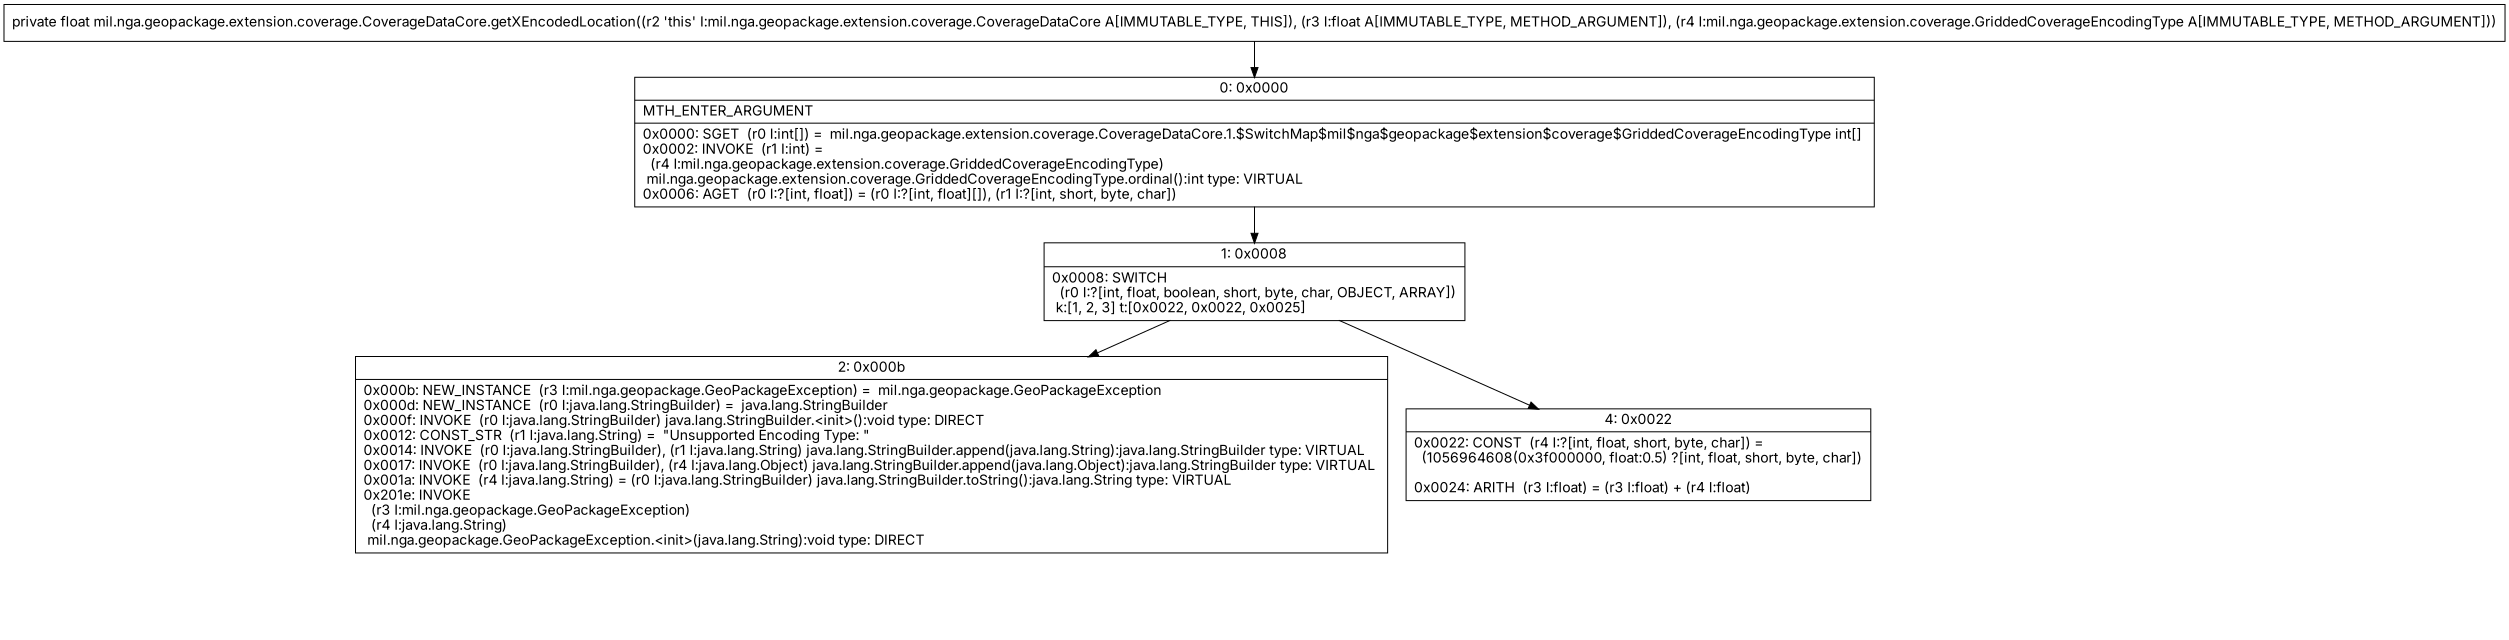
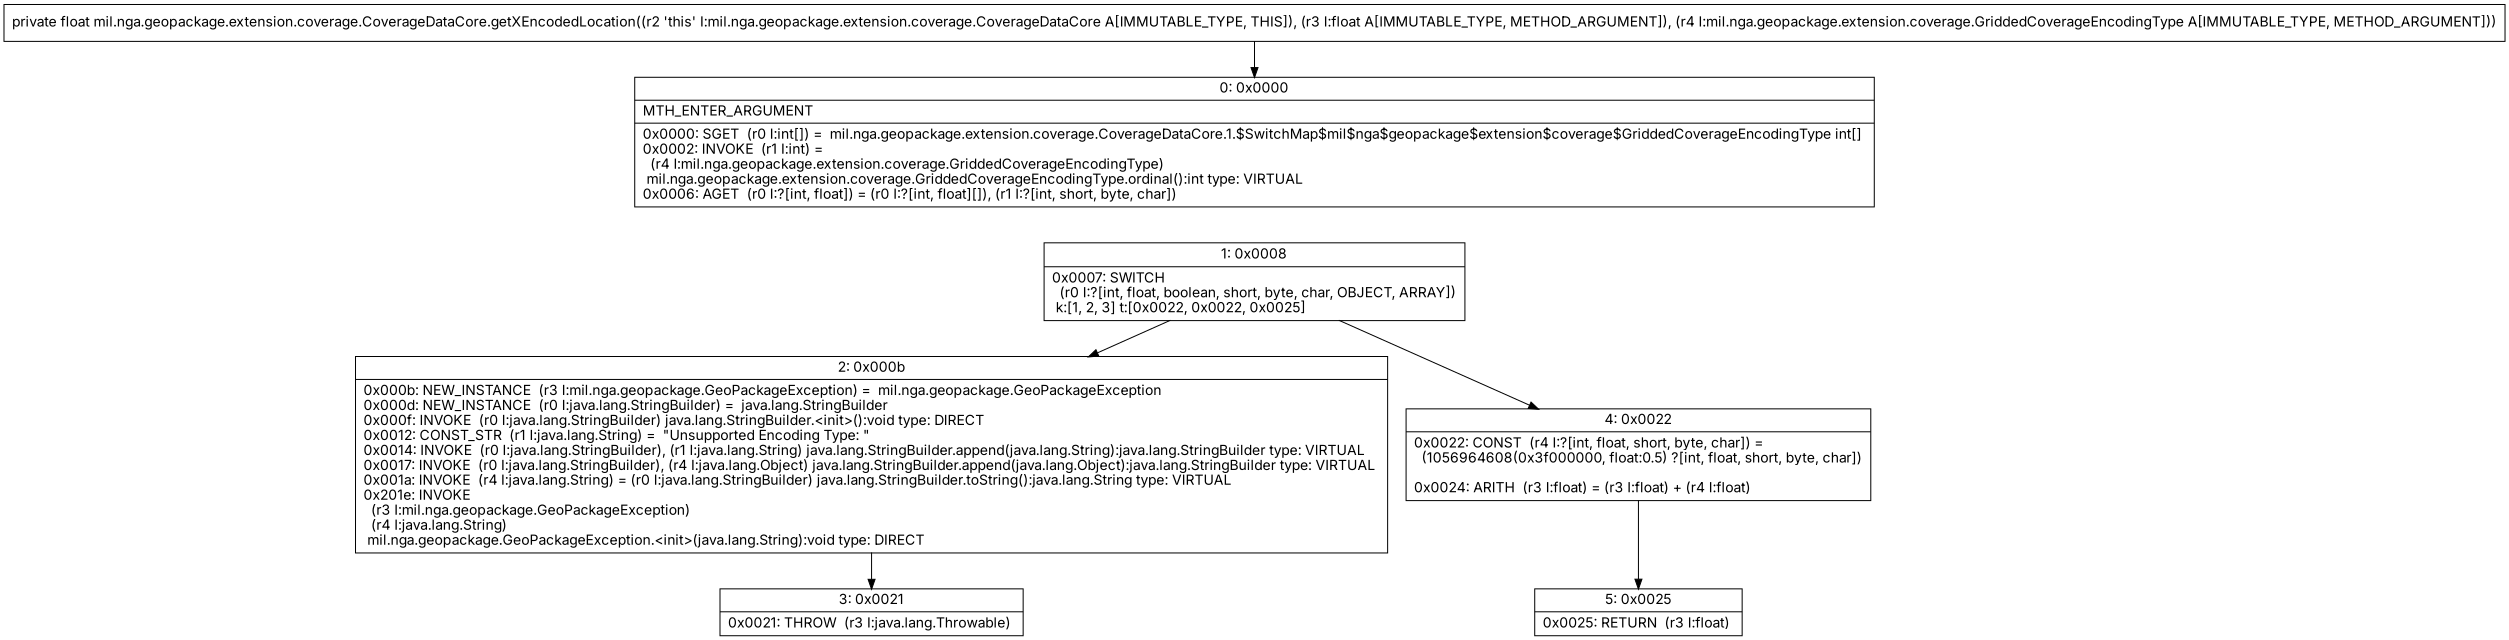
(1255, 220) -> none
(1114, 278) -> (1112, 278)
none -> (872, 612)
none -> (1638, 612)
